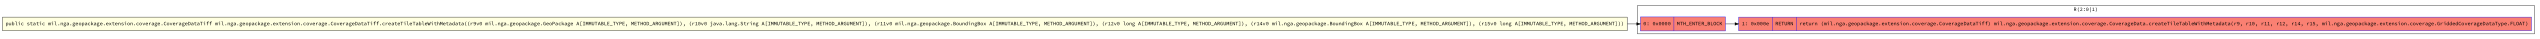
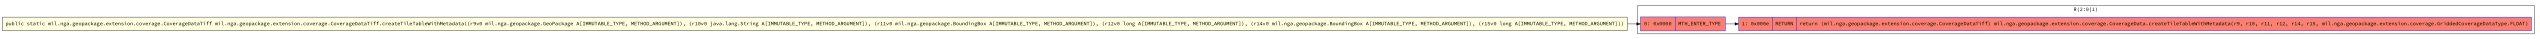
(1700, 24) -> (1700, 24)
